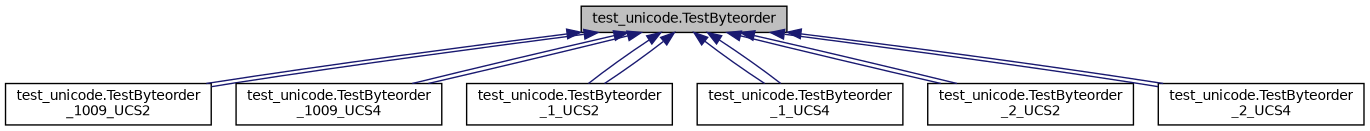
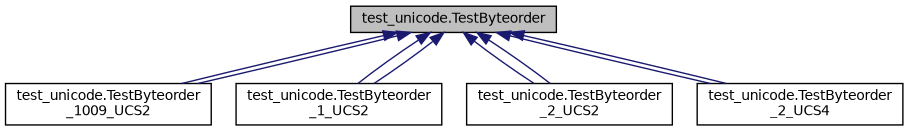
(339, 104) -> none
(800, 104) -> none
